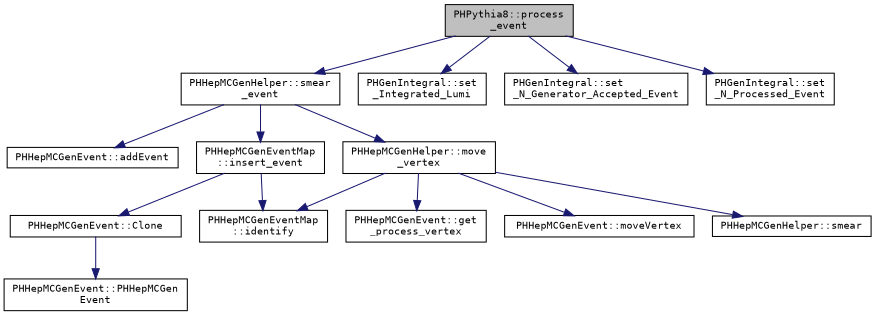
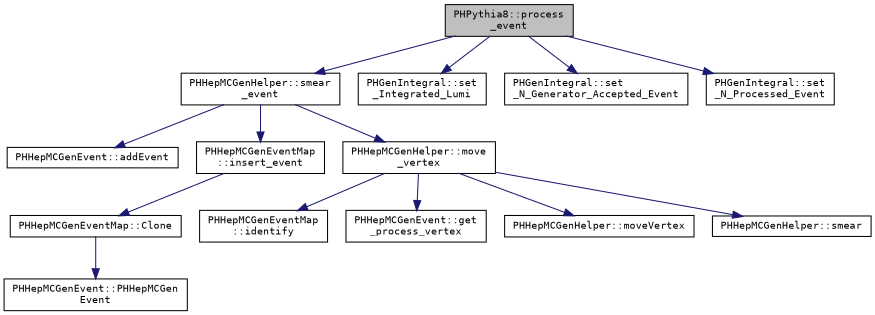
(262, 187) -> none
(96, 226) -> (96, 226)
(599, 226) -> (599, 226)
